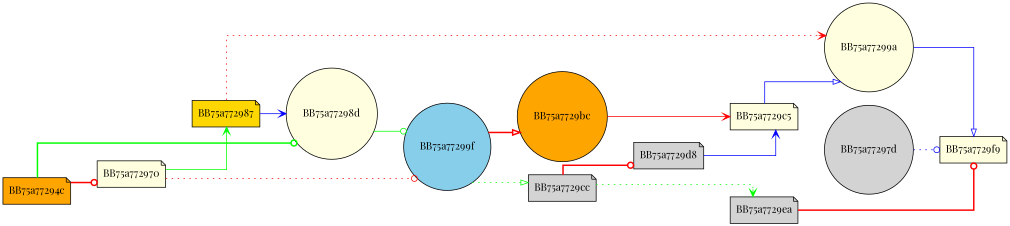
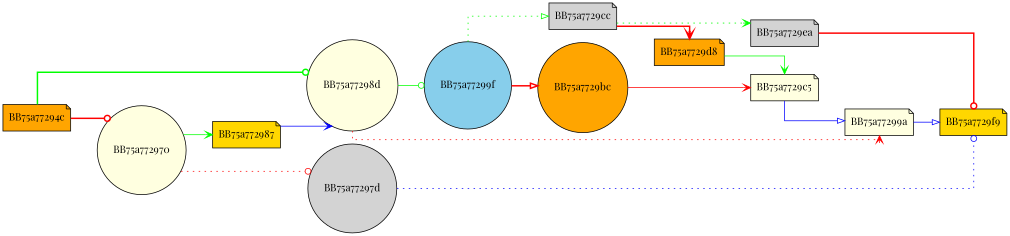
(490, 36) -> (612, 140)
(869, 47) -> (879, 122)
(973, 150) -> (973, 122)
(669, 156) -> (689, 52)
(749, 156) -> (760, 56)
(591, 165) -> (656, 26)
(131, 174) -> (142, 150)
(289, 178) -> (243, 171)
